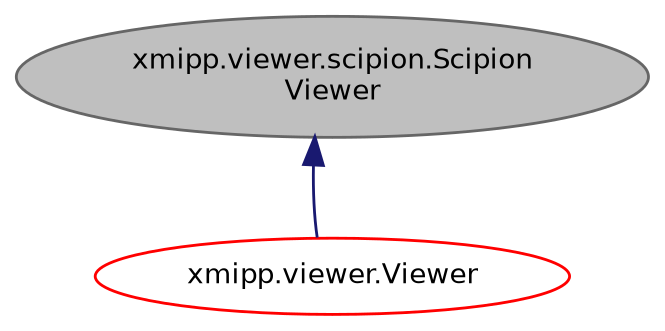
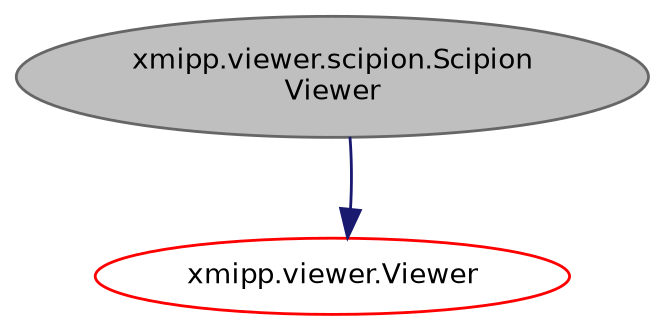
(314, 202) -> (351, 173)
